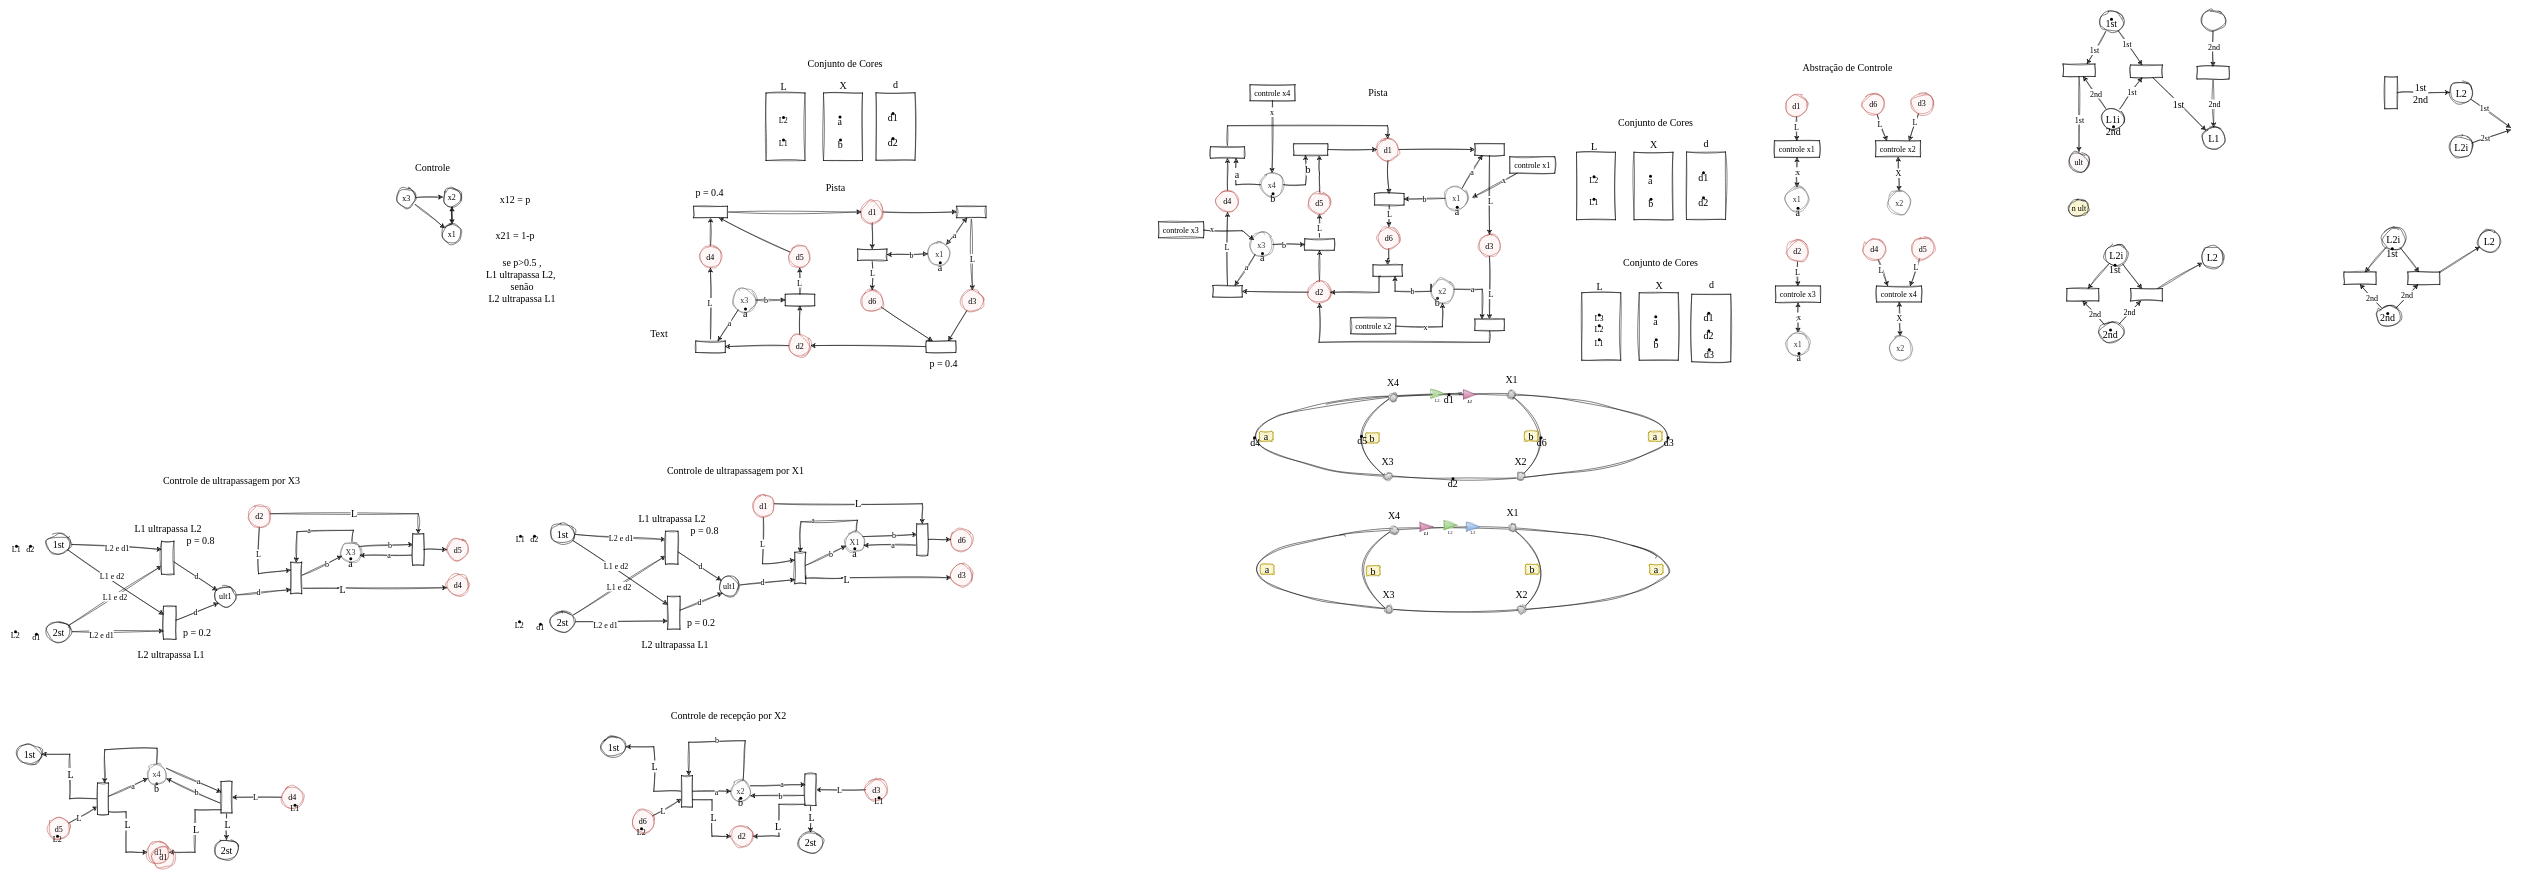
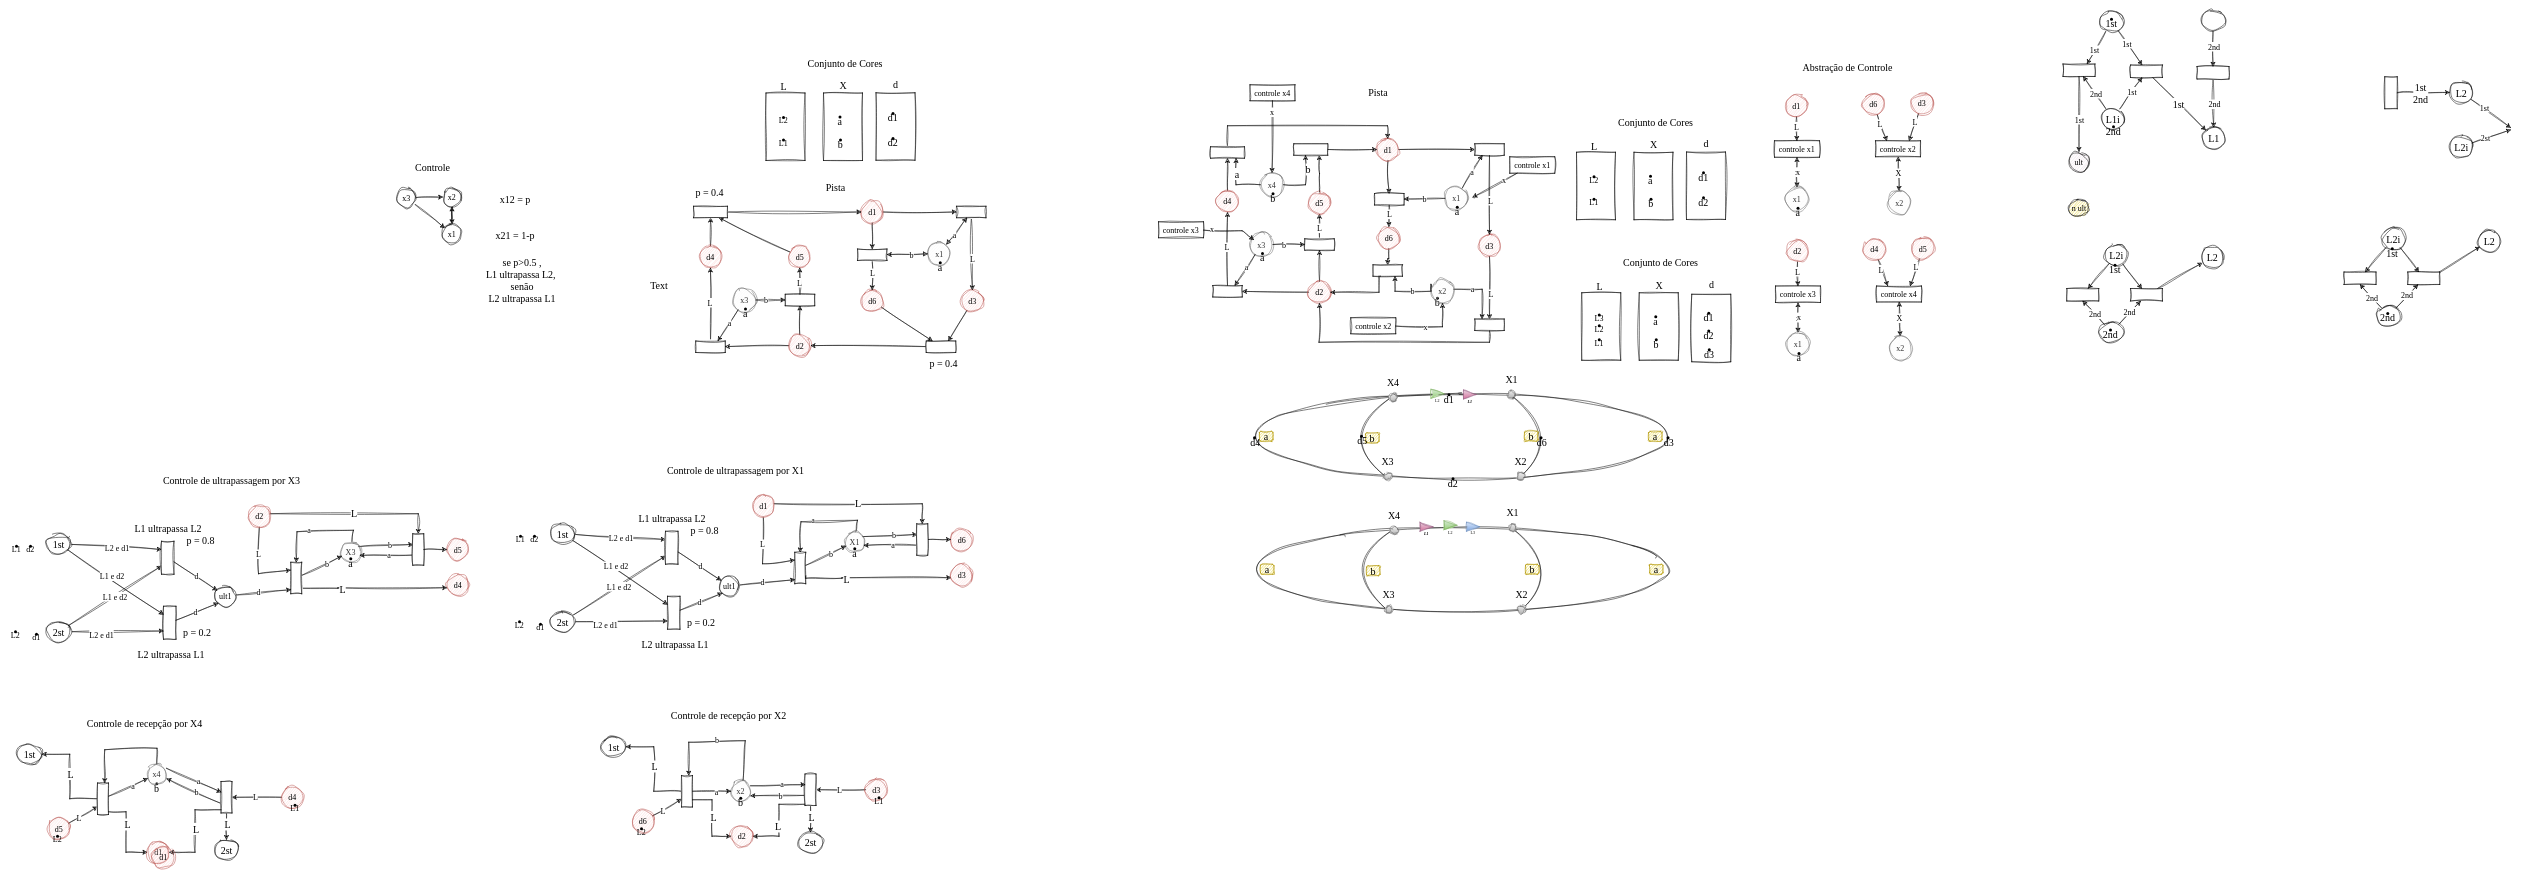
(659, 333) -> (659, 285)
none -> (144, 723)
